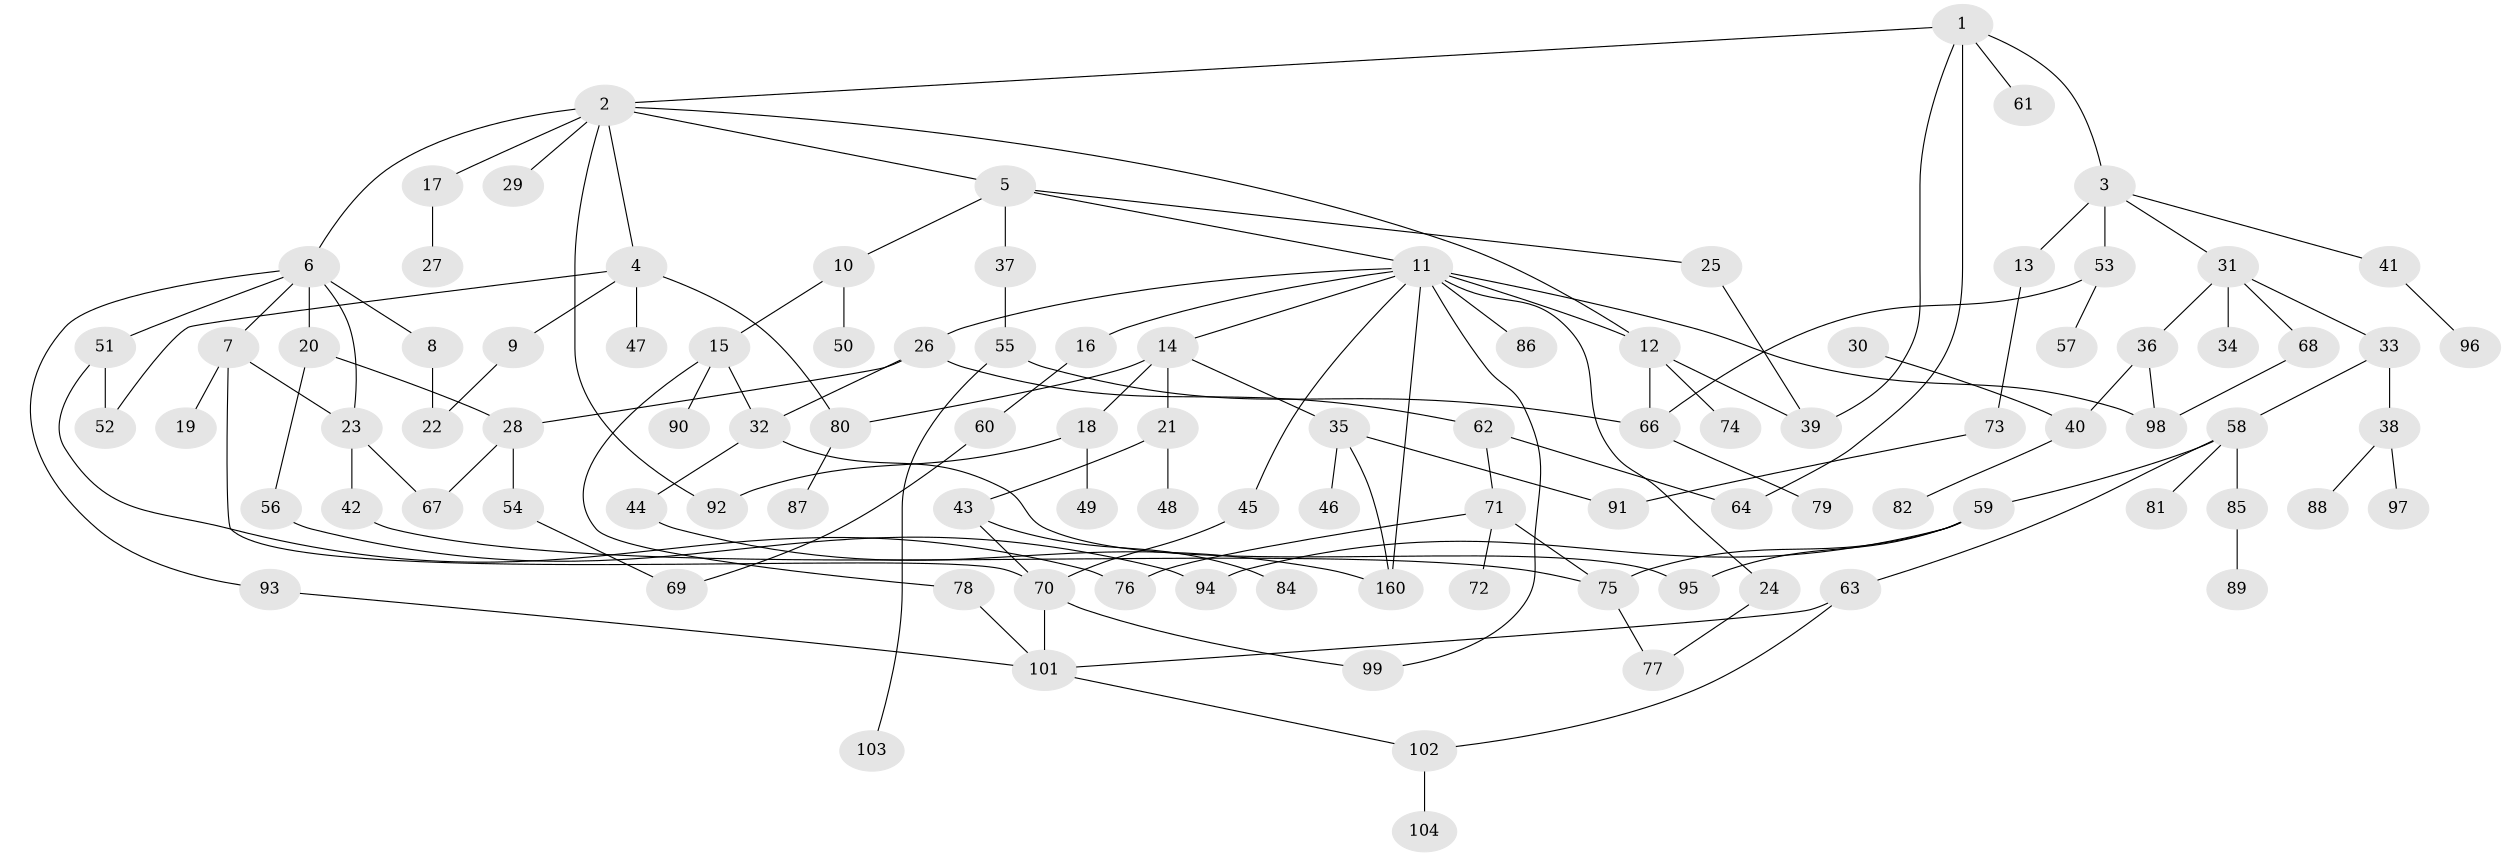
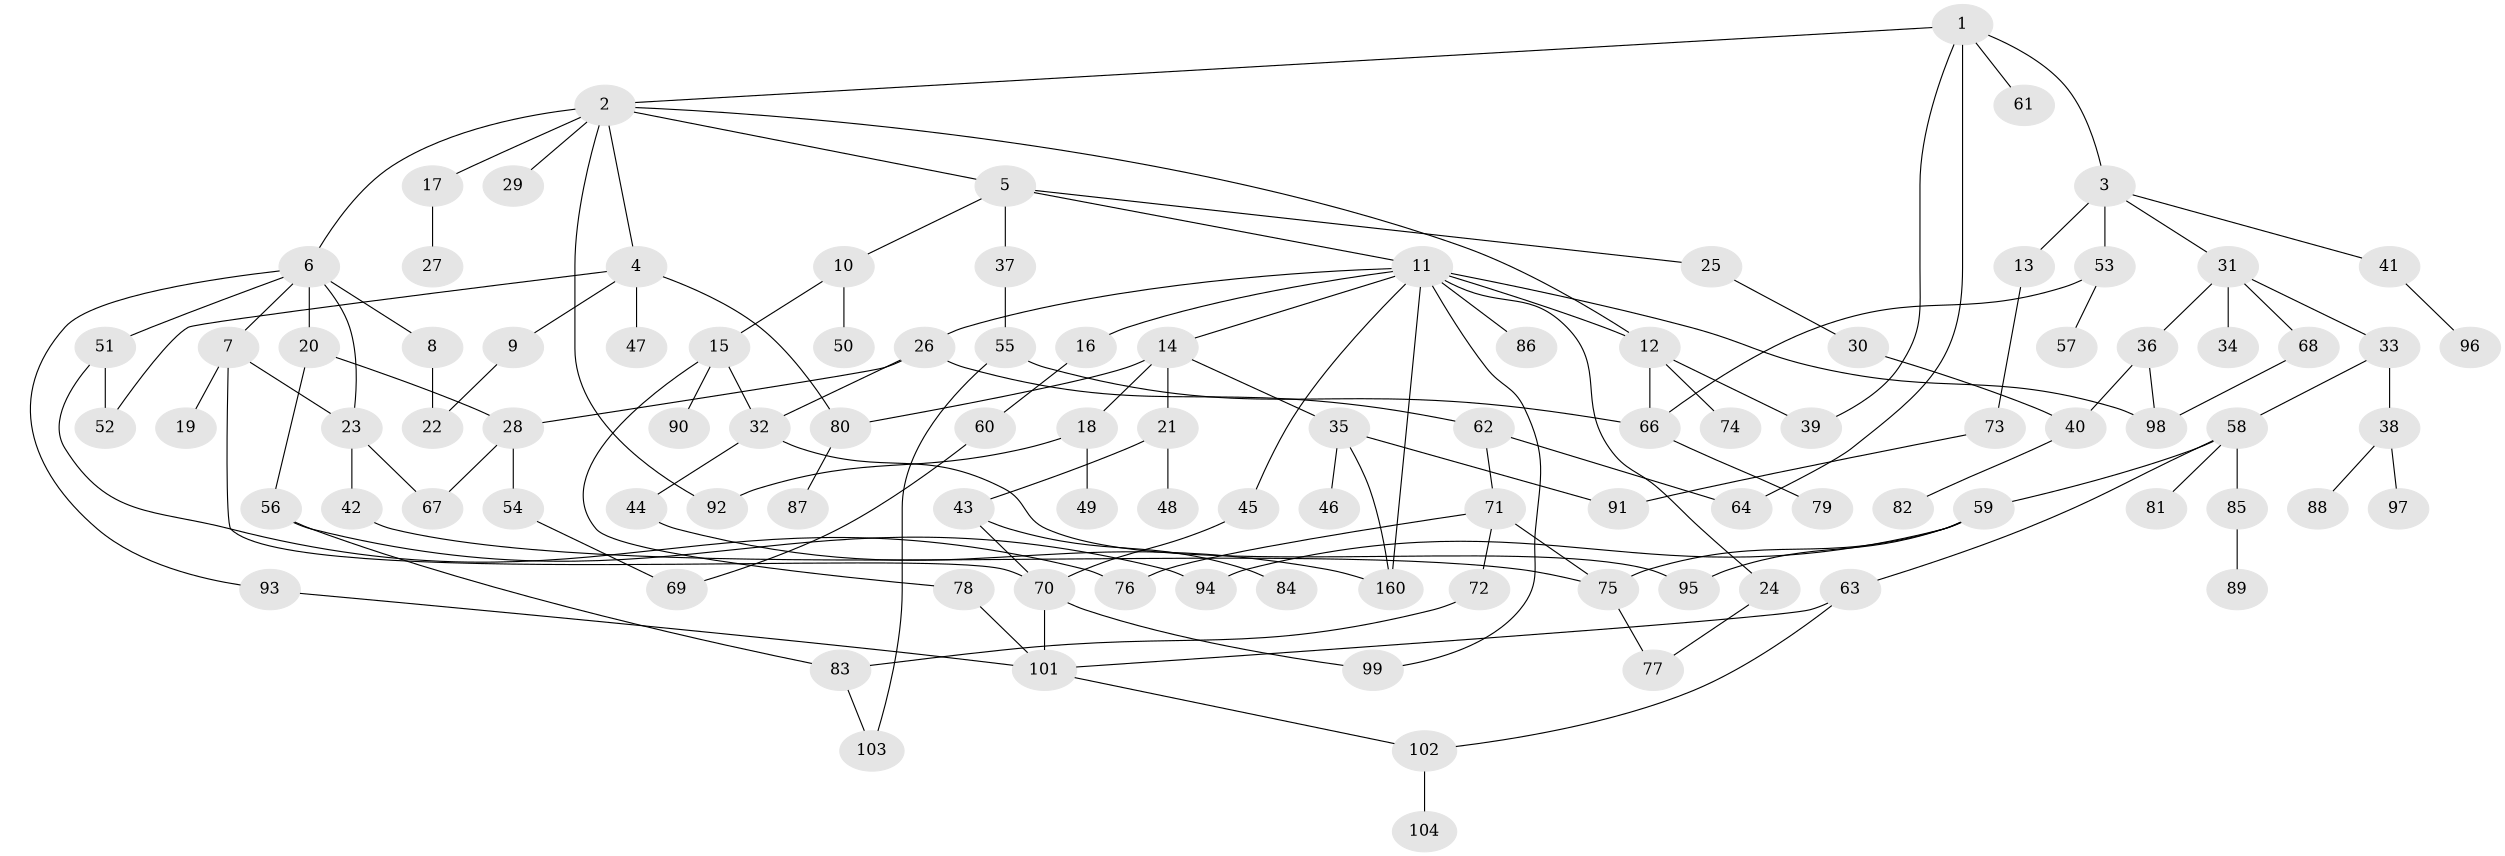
(1757, 341) -> (1785, 307)
none -> (841, 670)
